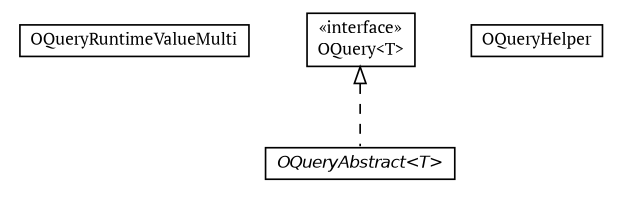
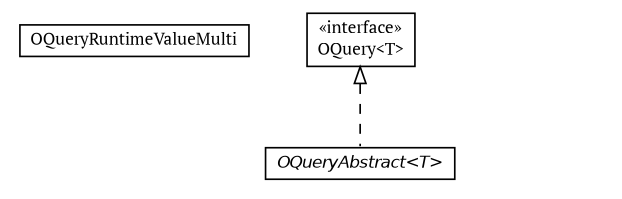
(536, 40) -> none
